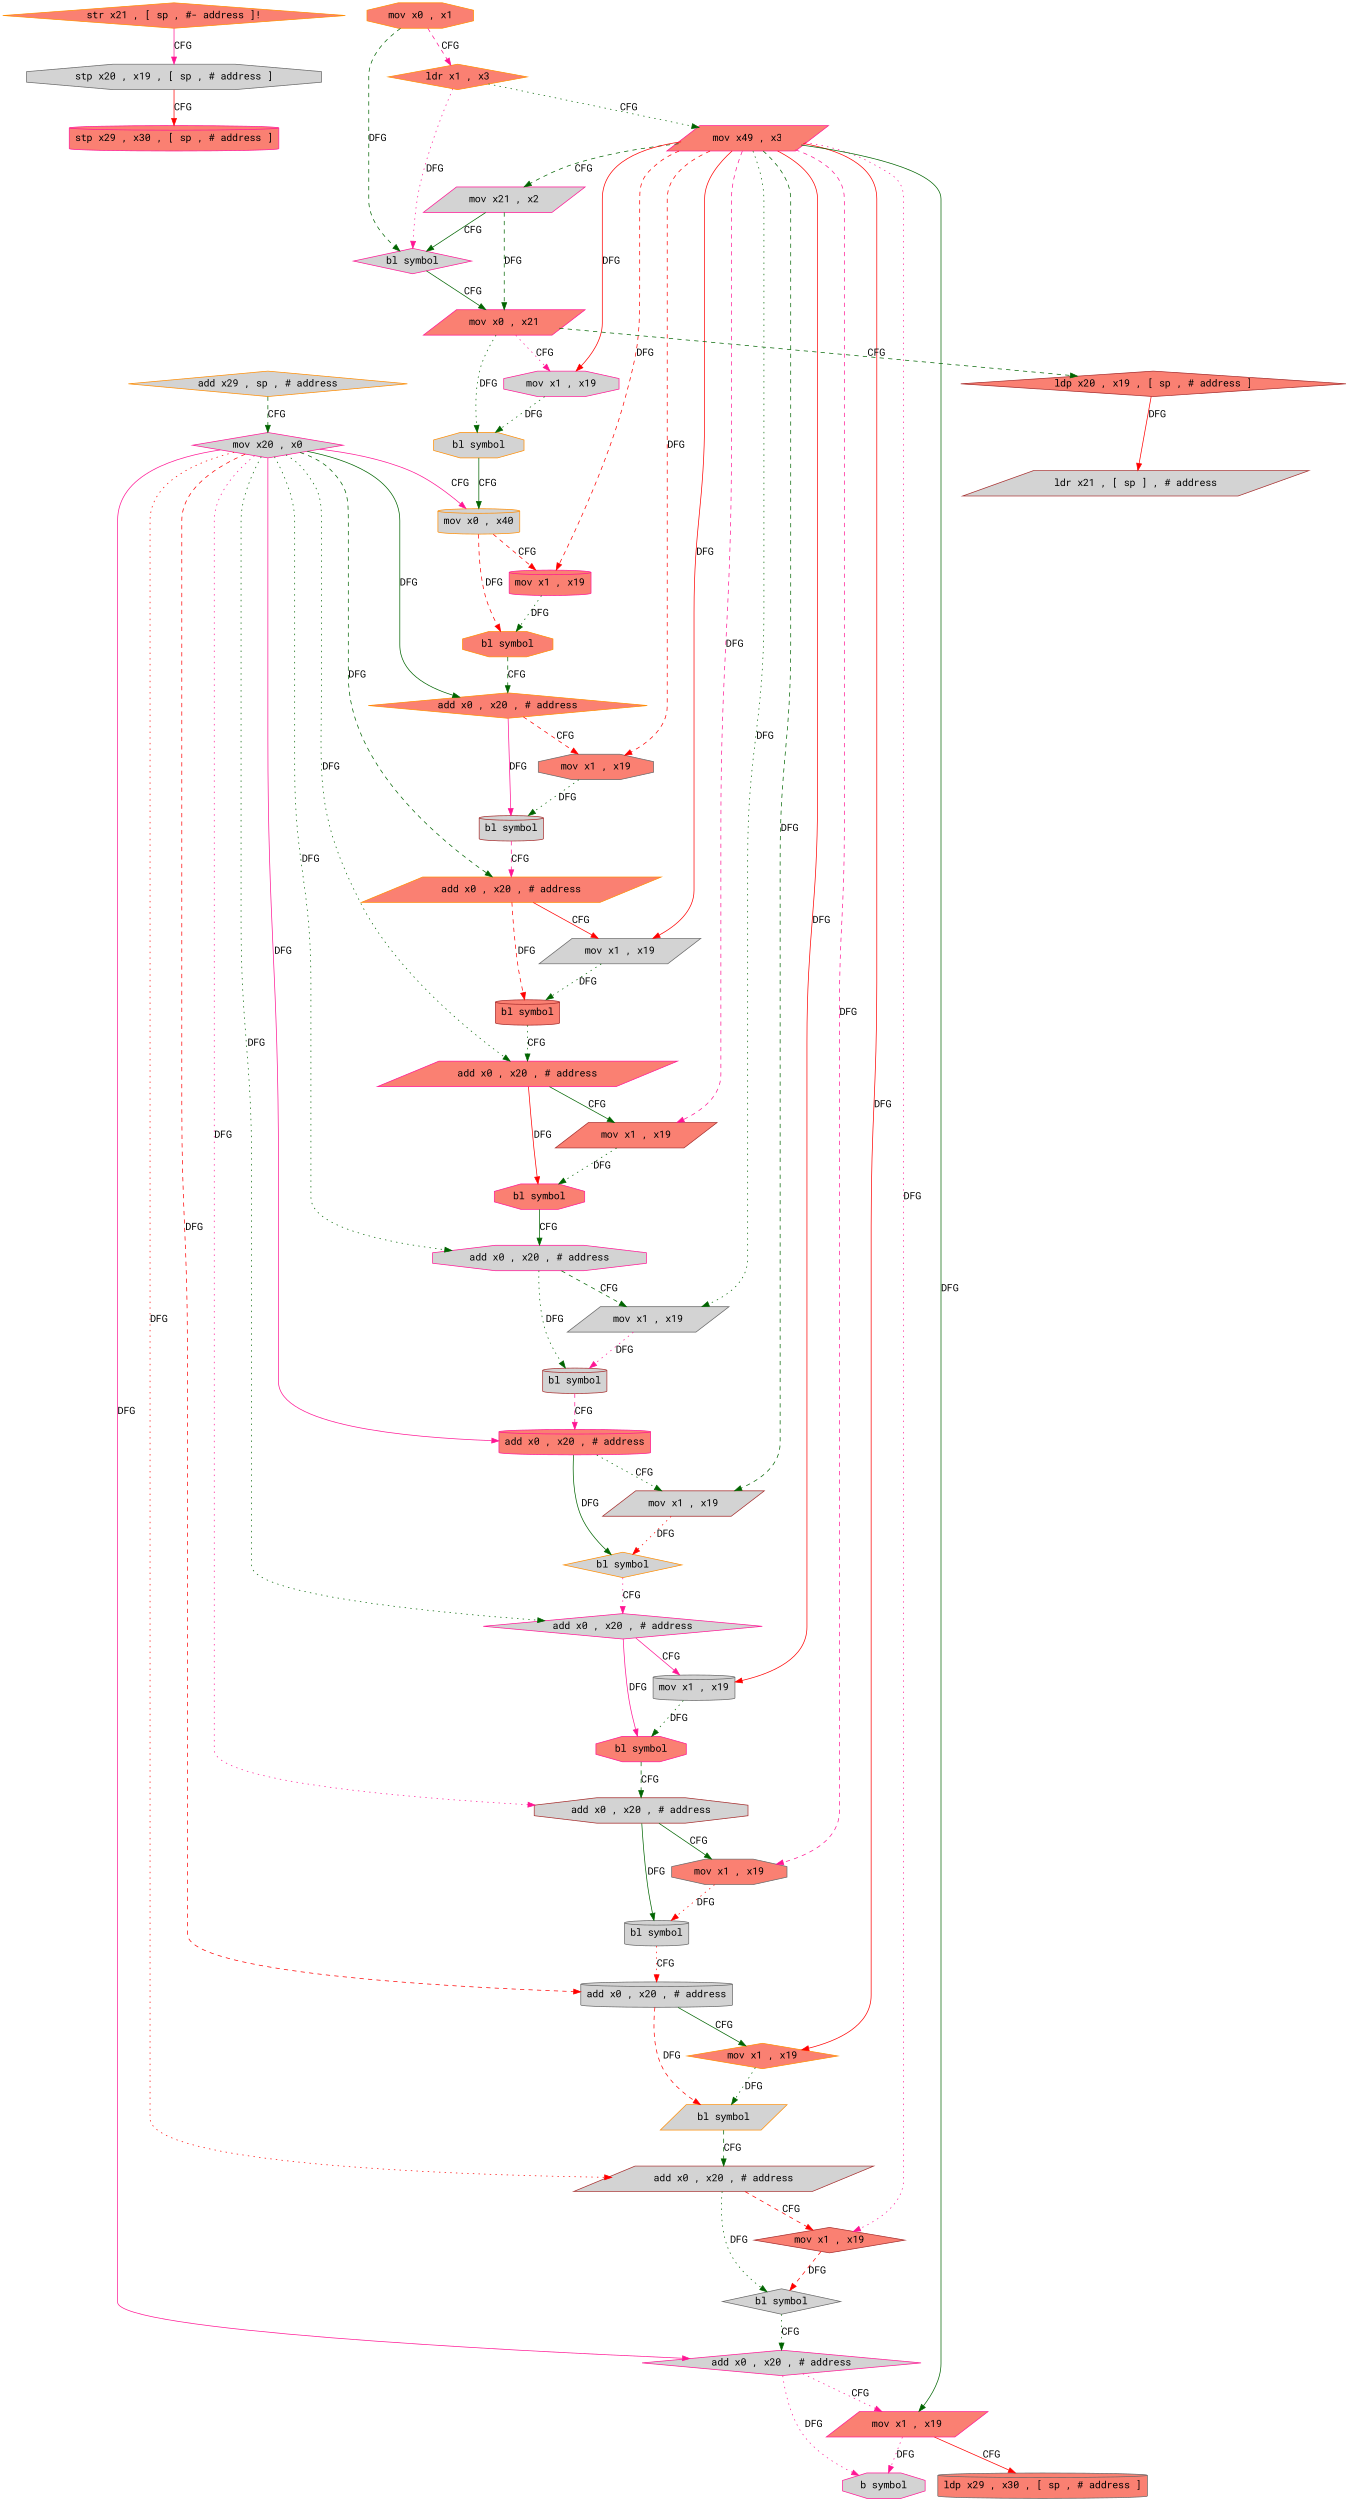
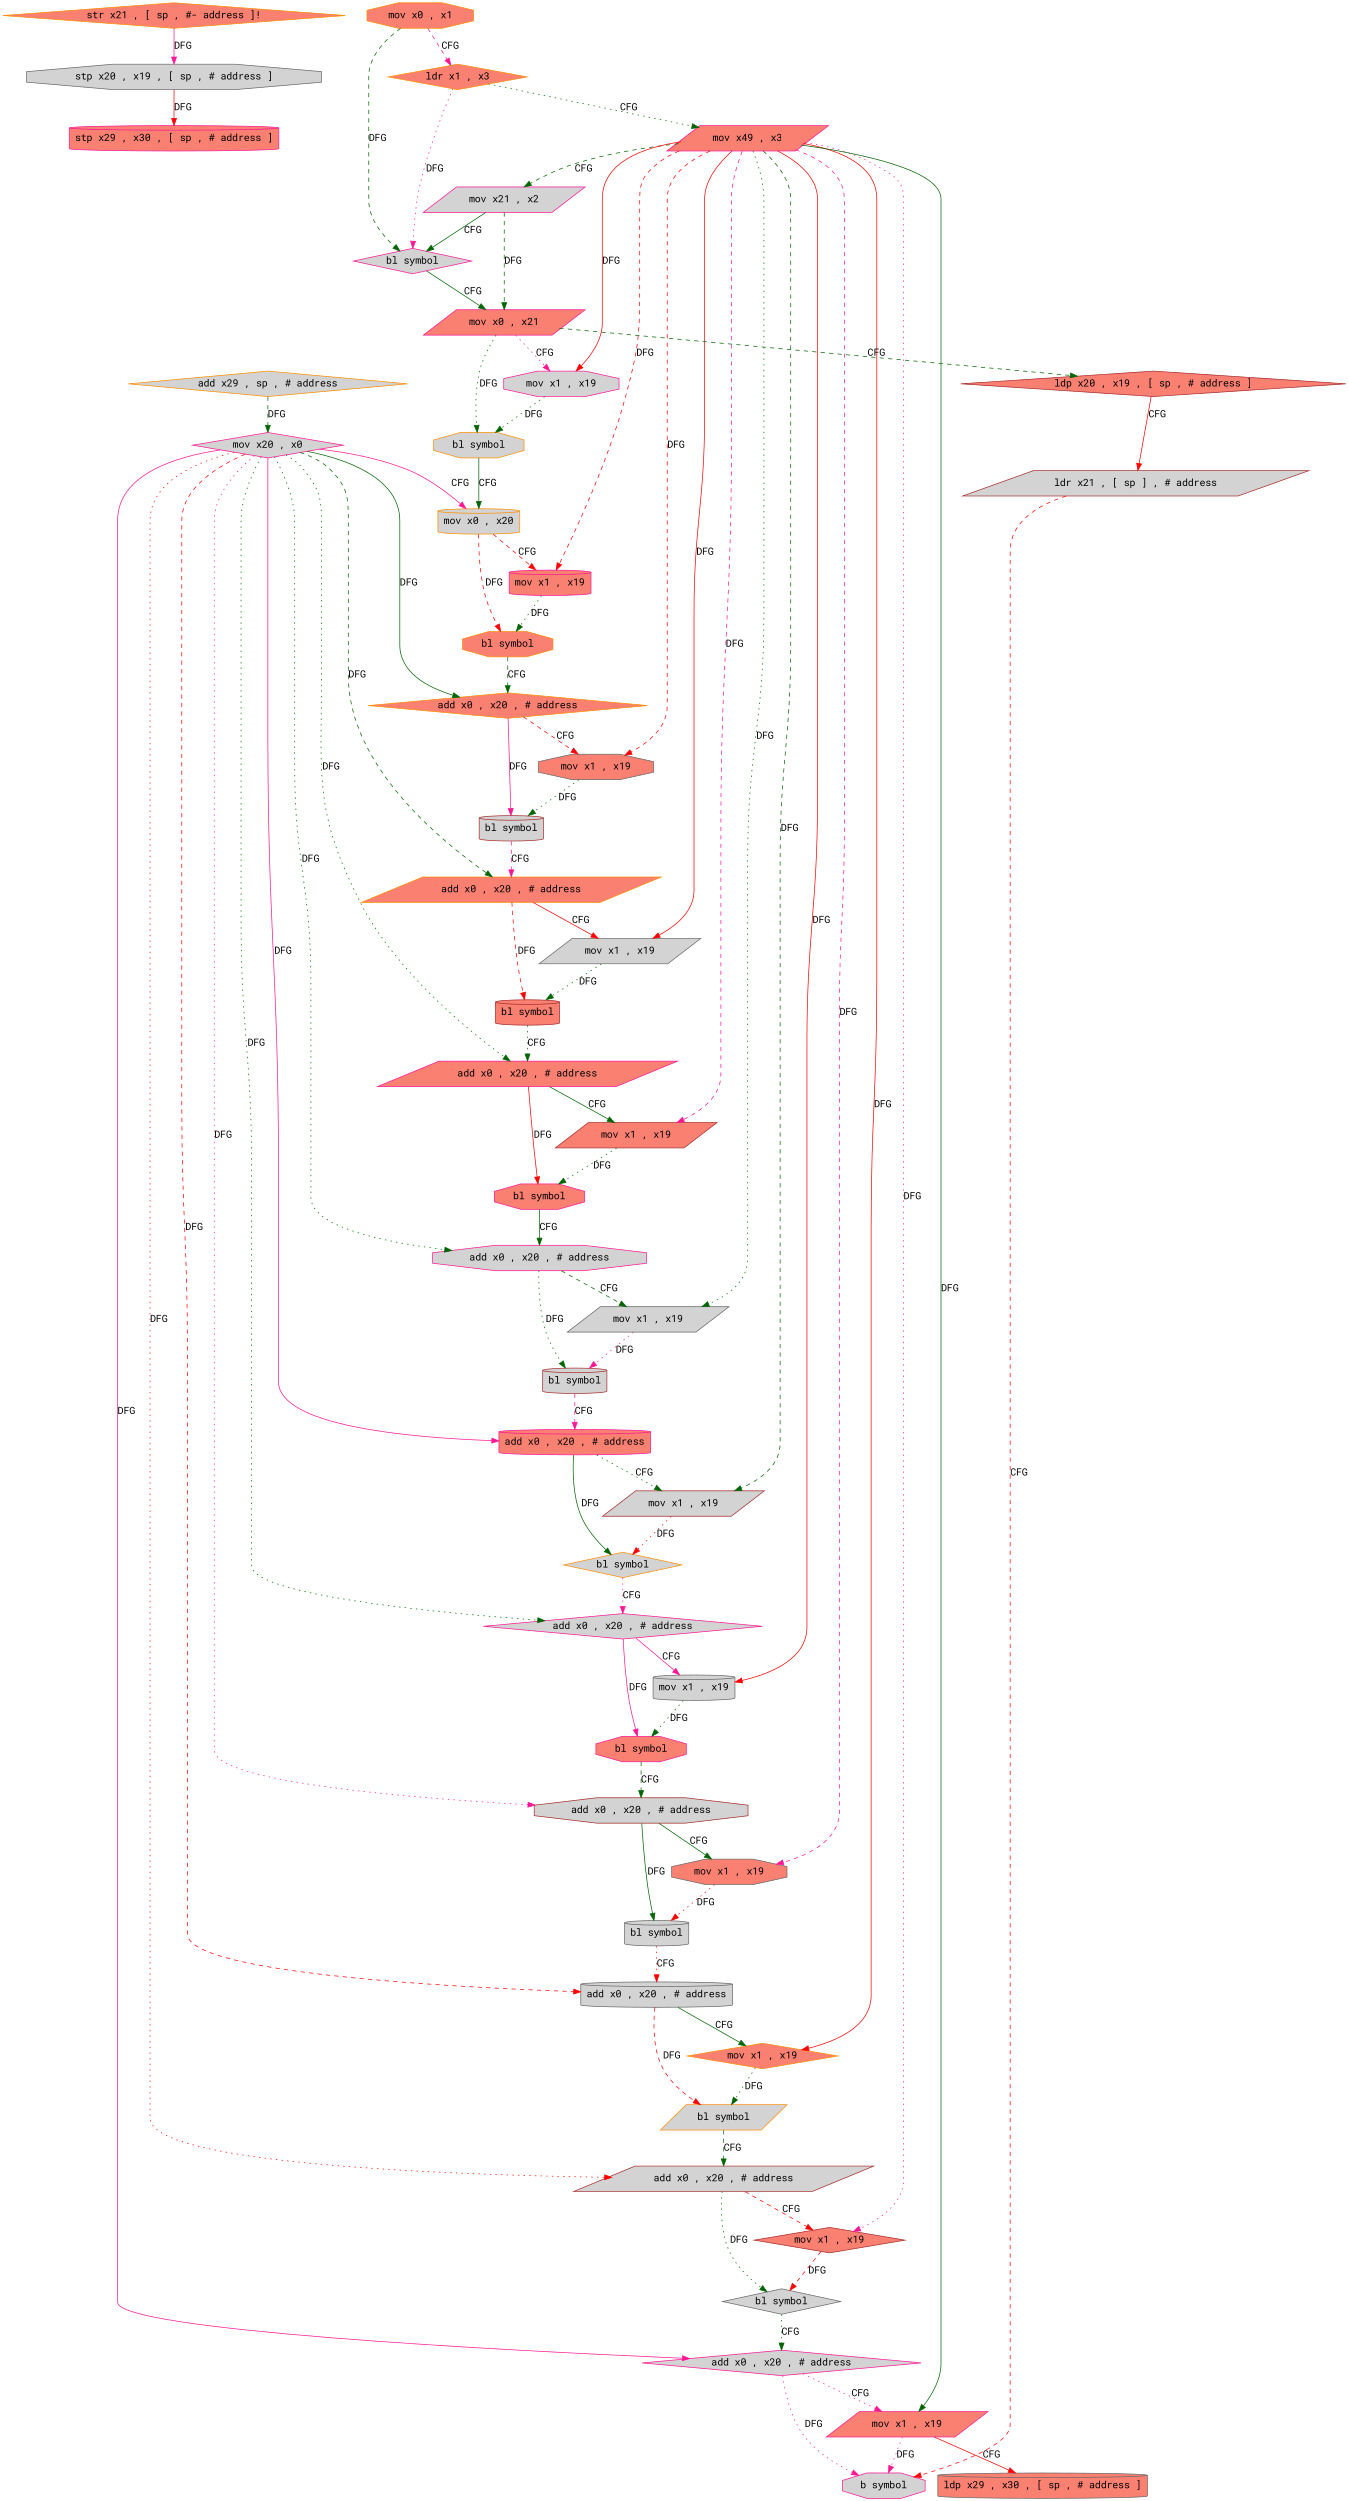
(183, 46) -> (183, 46)
(183, 108) -> (183, 108)
(277, 415) -> (277, 415)
(1157, 415) -> (1157, 415)
(479, 521) -> (479, 521)
none -> (1010, 1499)
